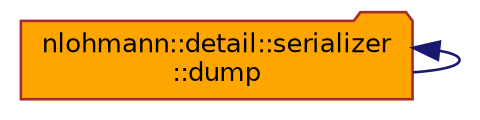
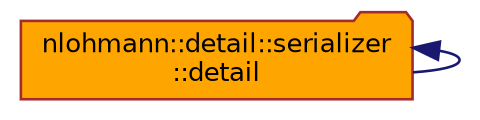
(217, 60) -> (217, 60)
